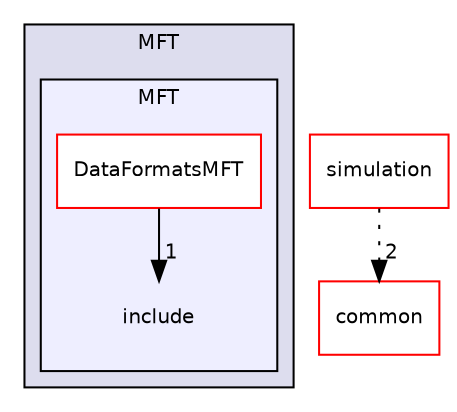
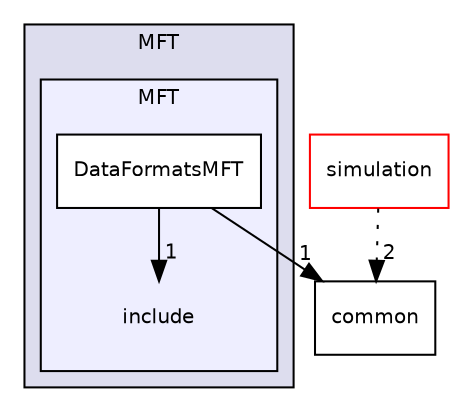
(159, 171) -> (159, 171)
none -> (258, 239)
(379, 318) -> (375, 318)
